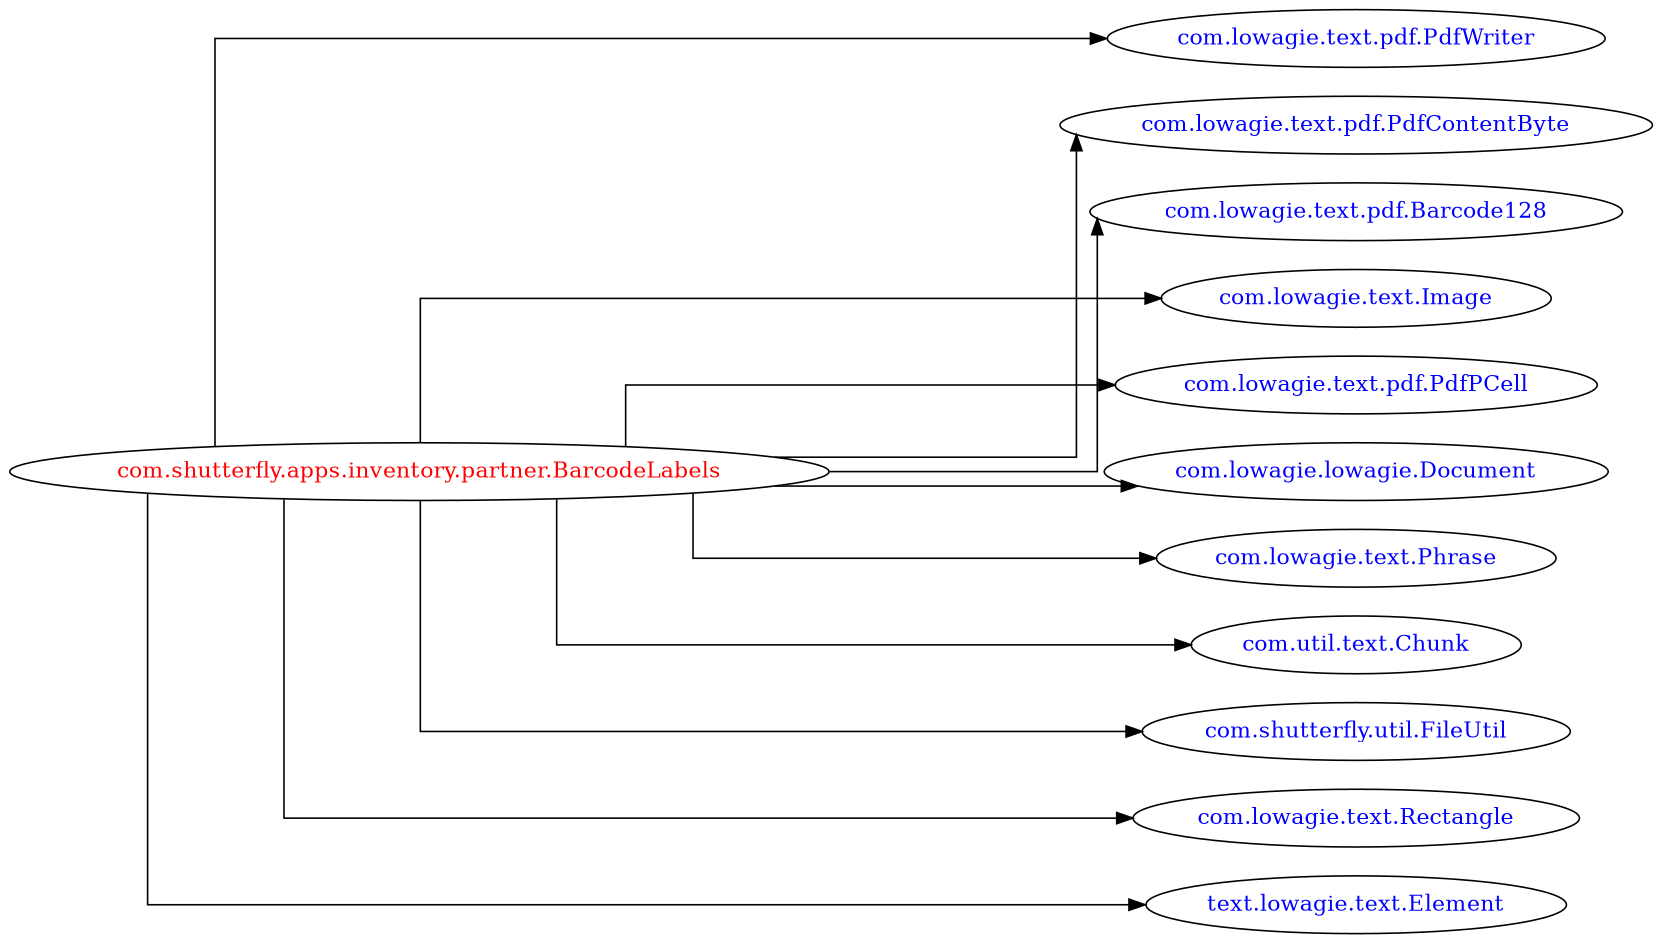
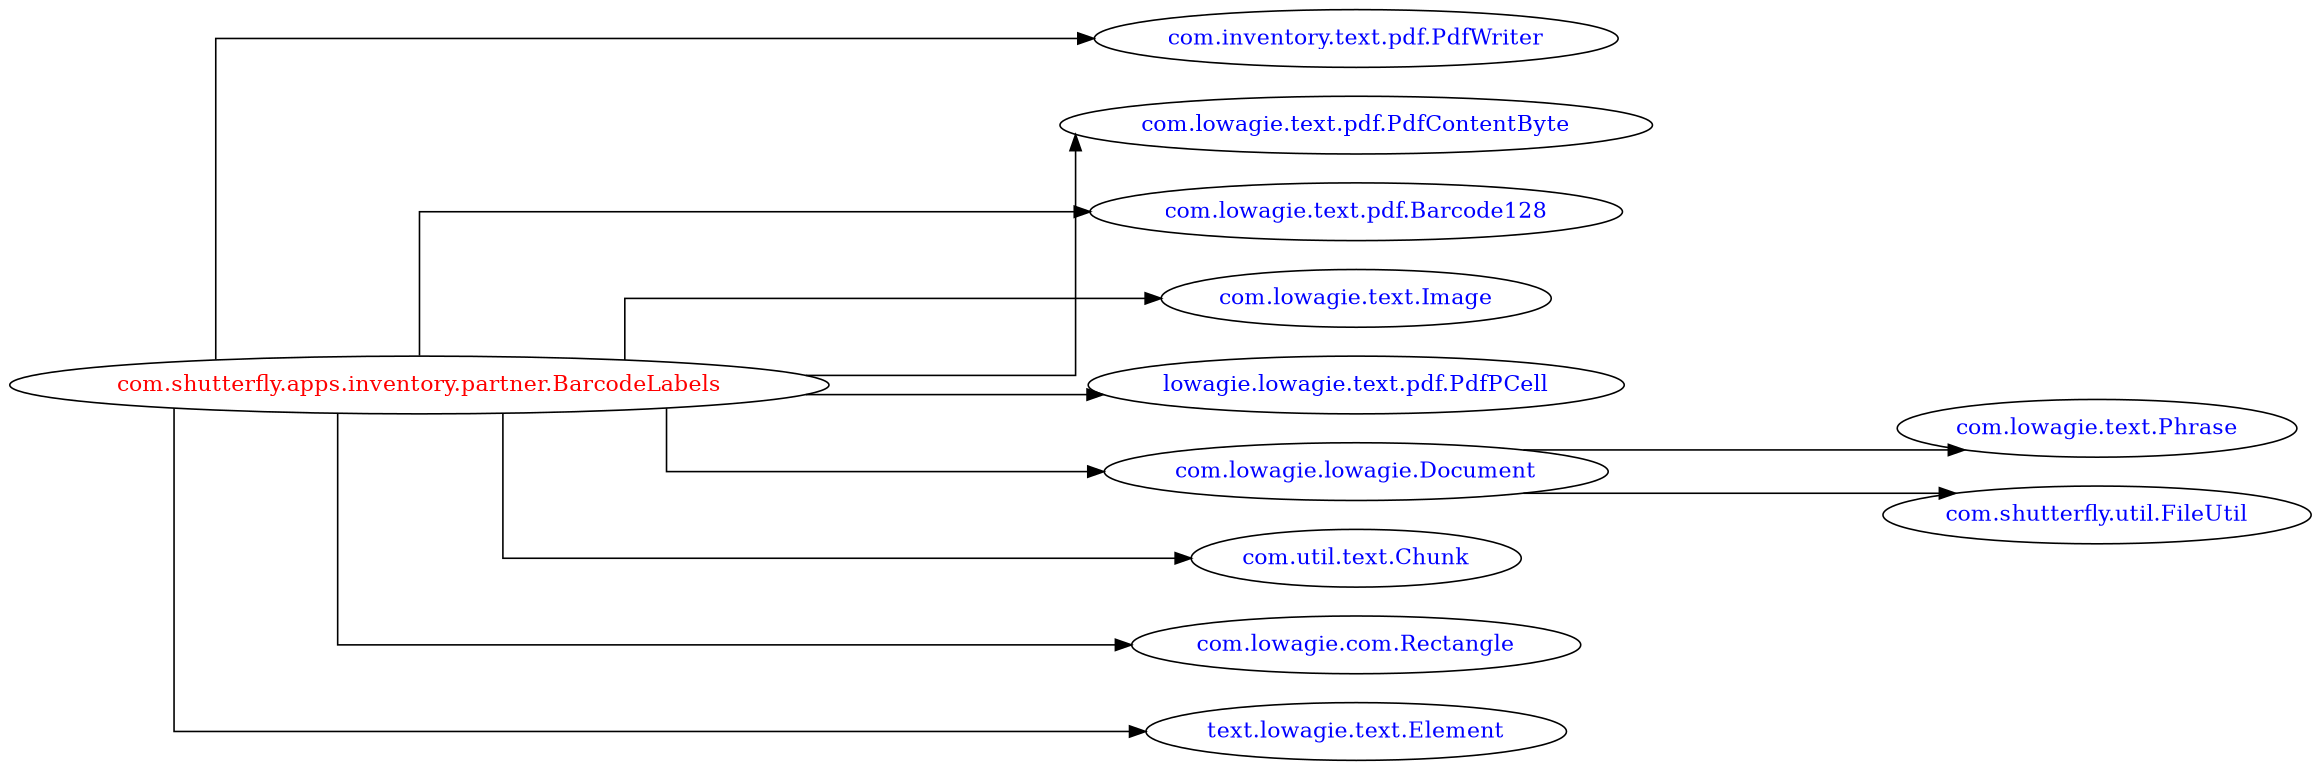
(1356, 38) -> (1356, 38)
(1356, 385) -> (1356, 385)
(884, 558) -> (1736, 450)
(658, 732) -> (1731, 493)
(1356, 818) -> (1356, 645)
